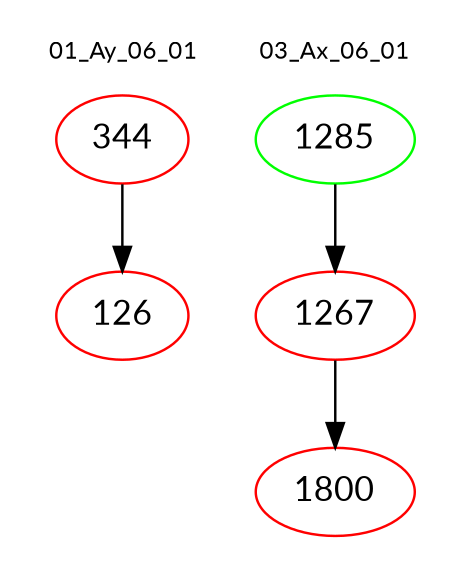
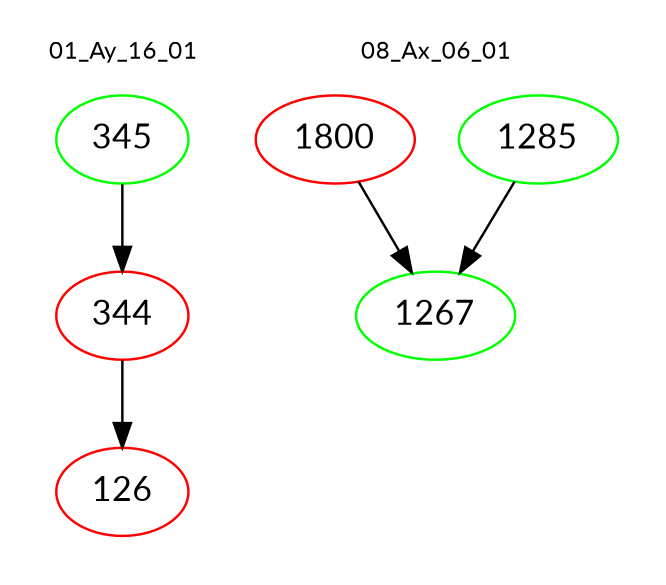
(124, 53) -> (124, 53)
(335, 53) -> (437, 53)
none -> (122, 139)
(335, 316) -> (436, 316)
(335, 392) -> (379, 216)
